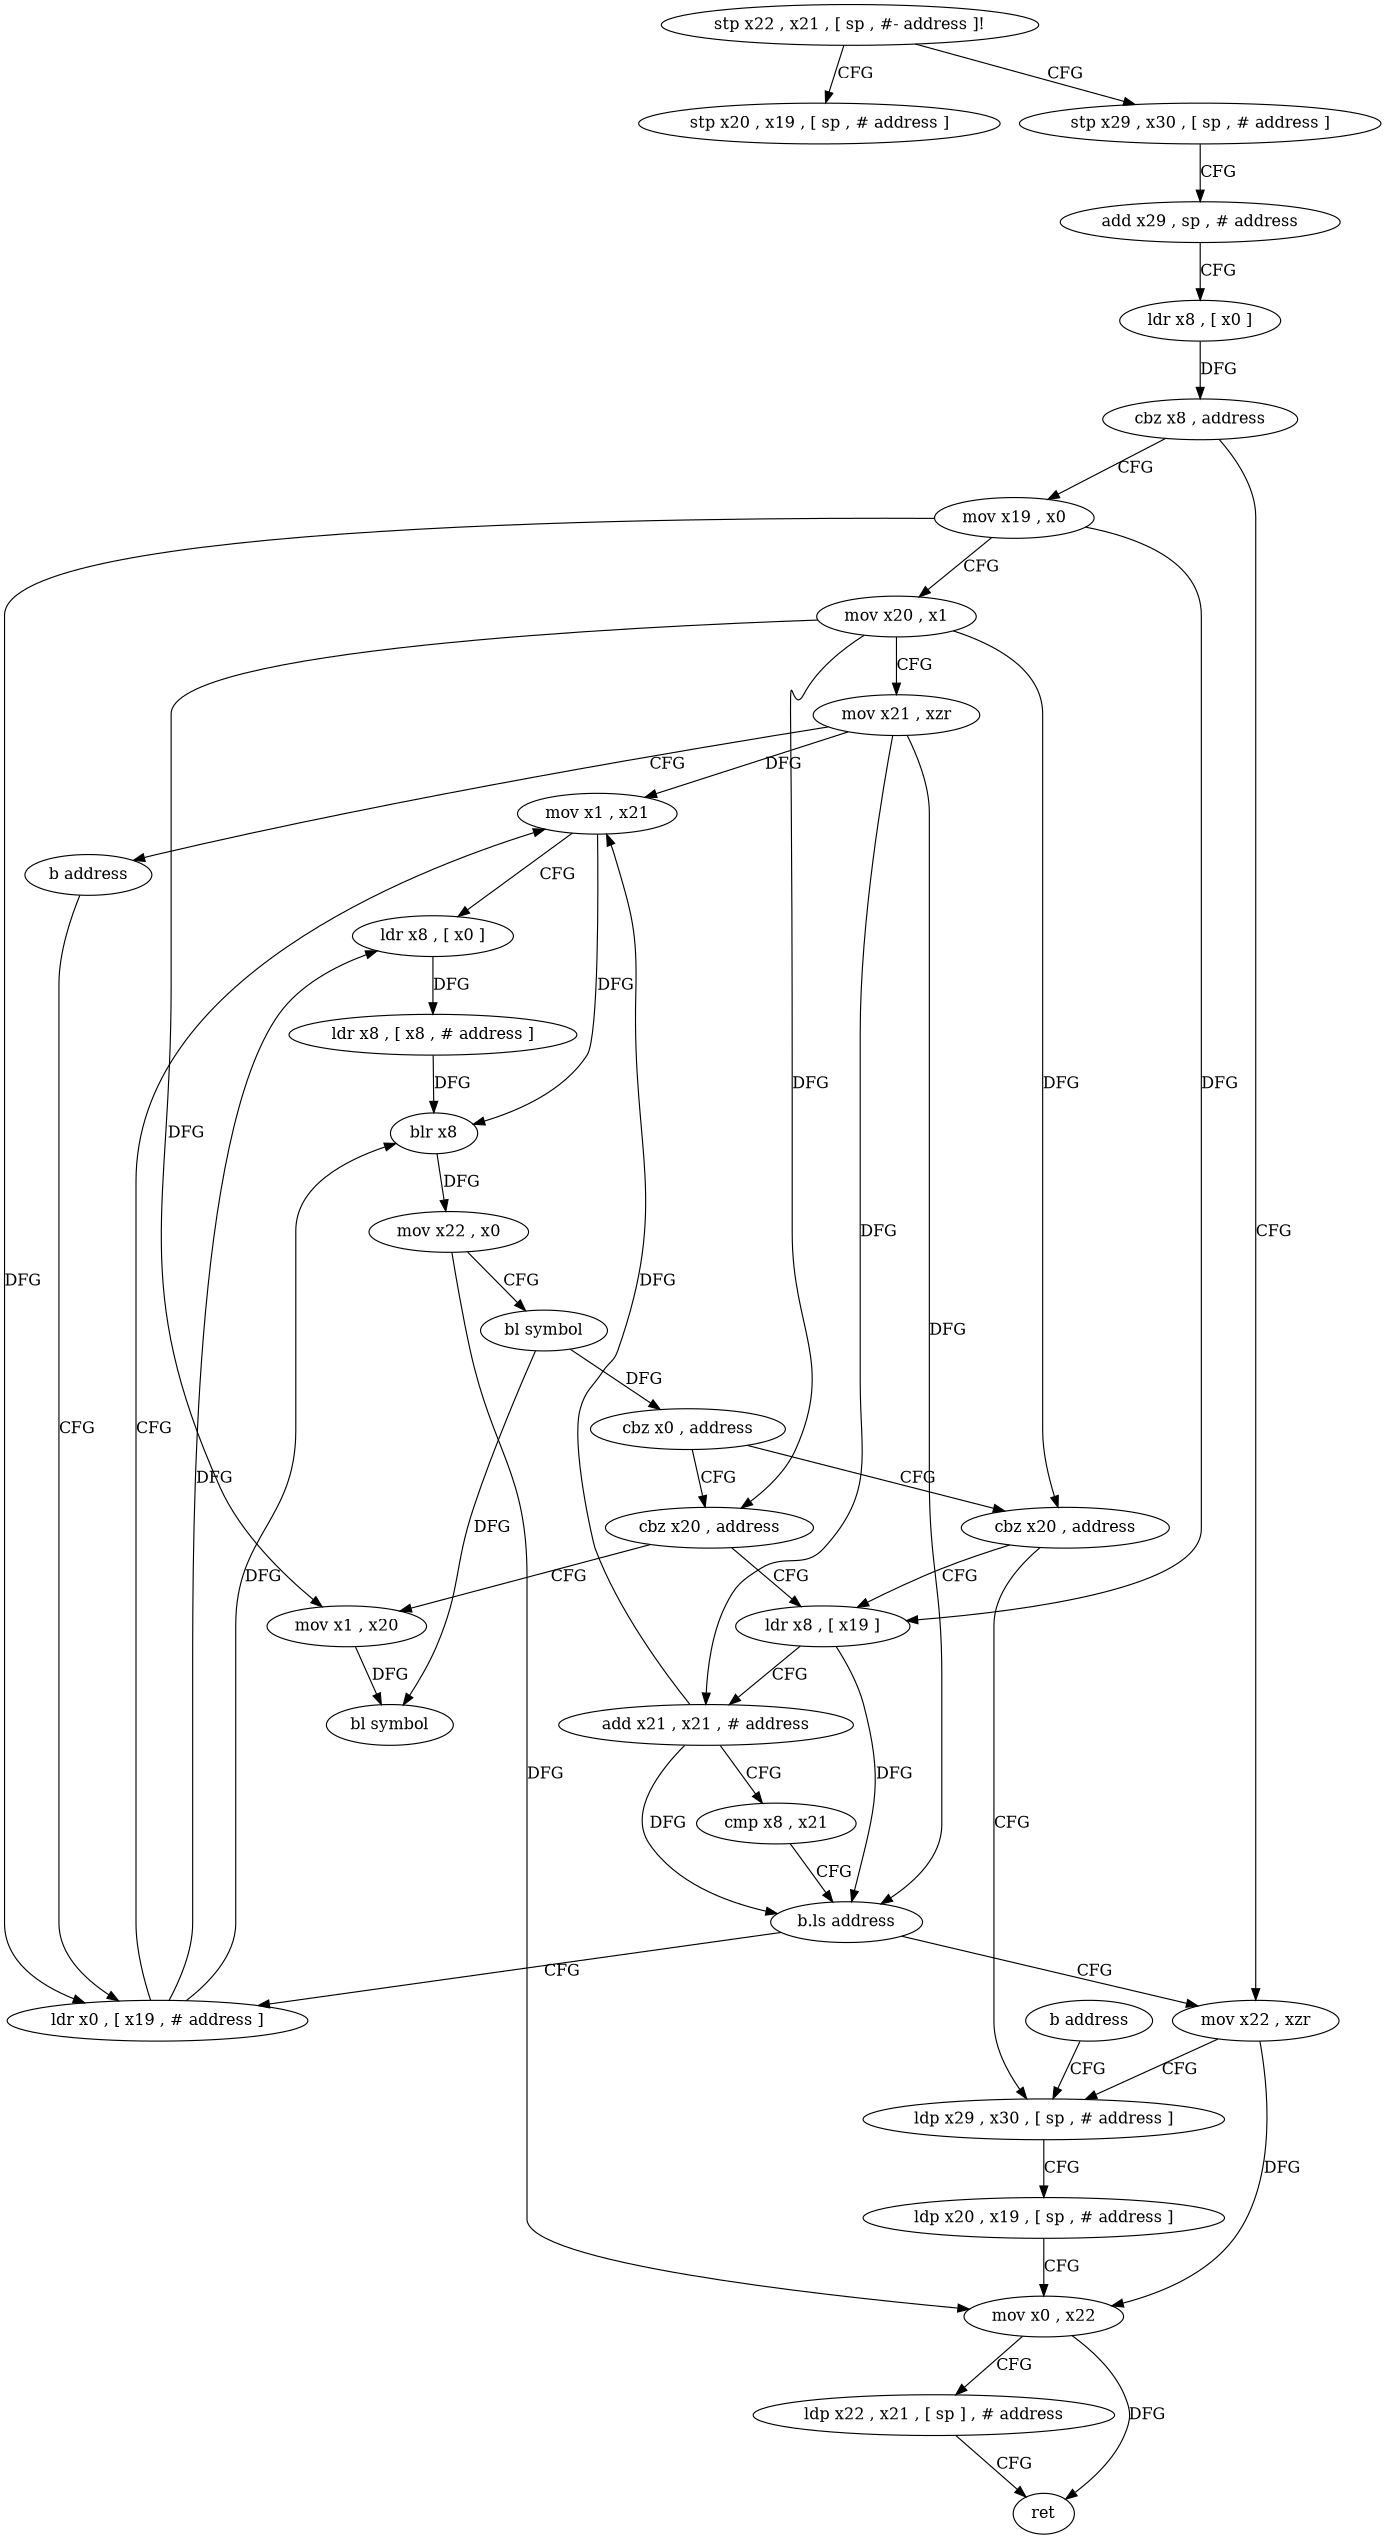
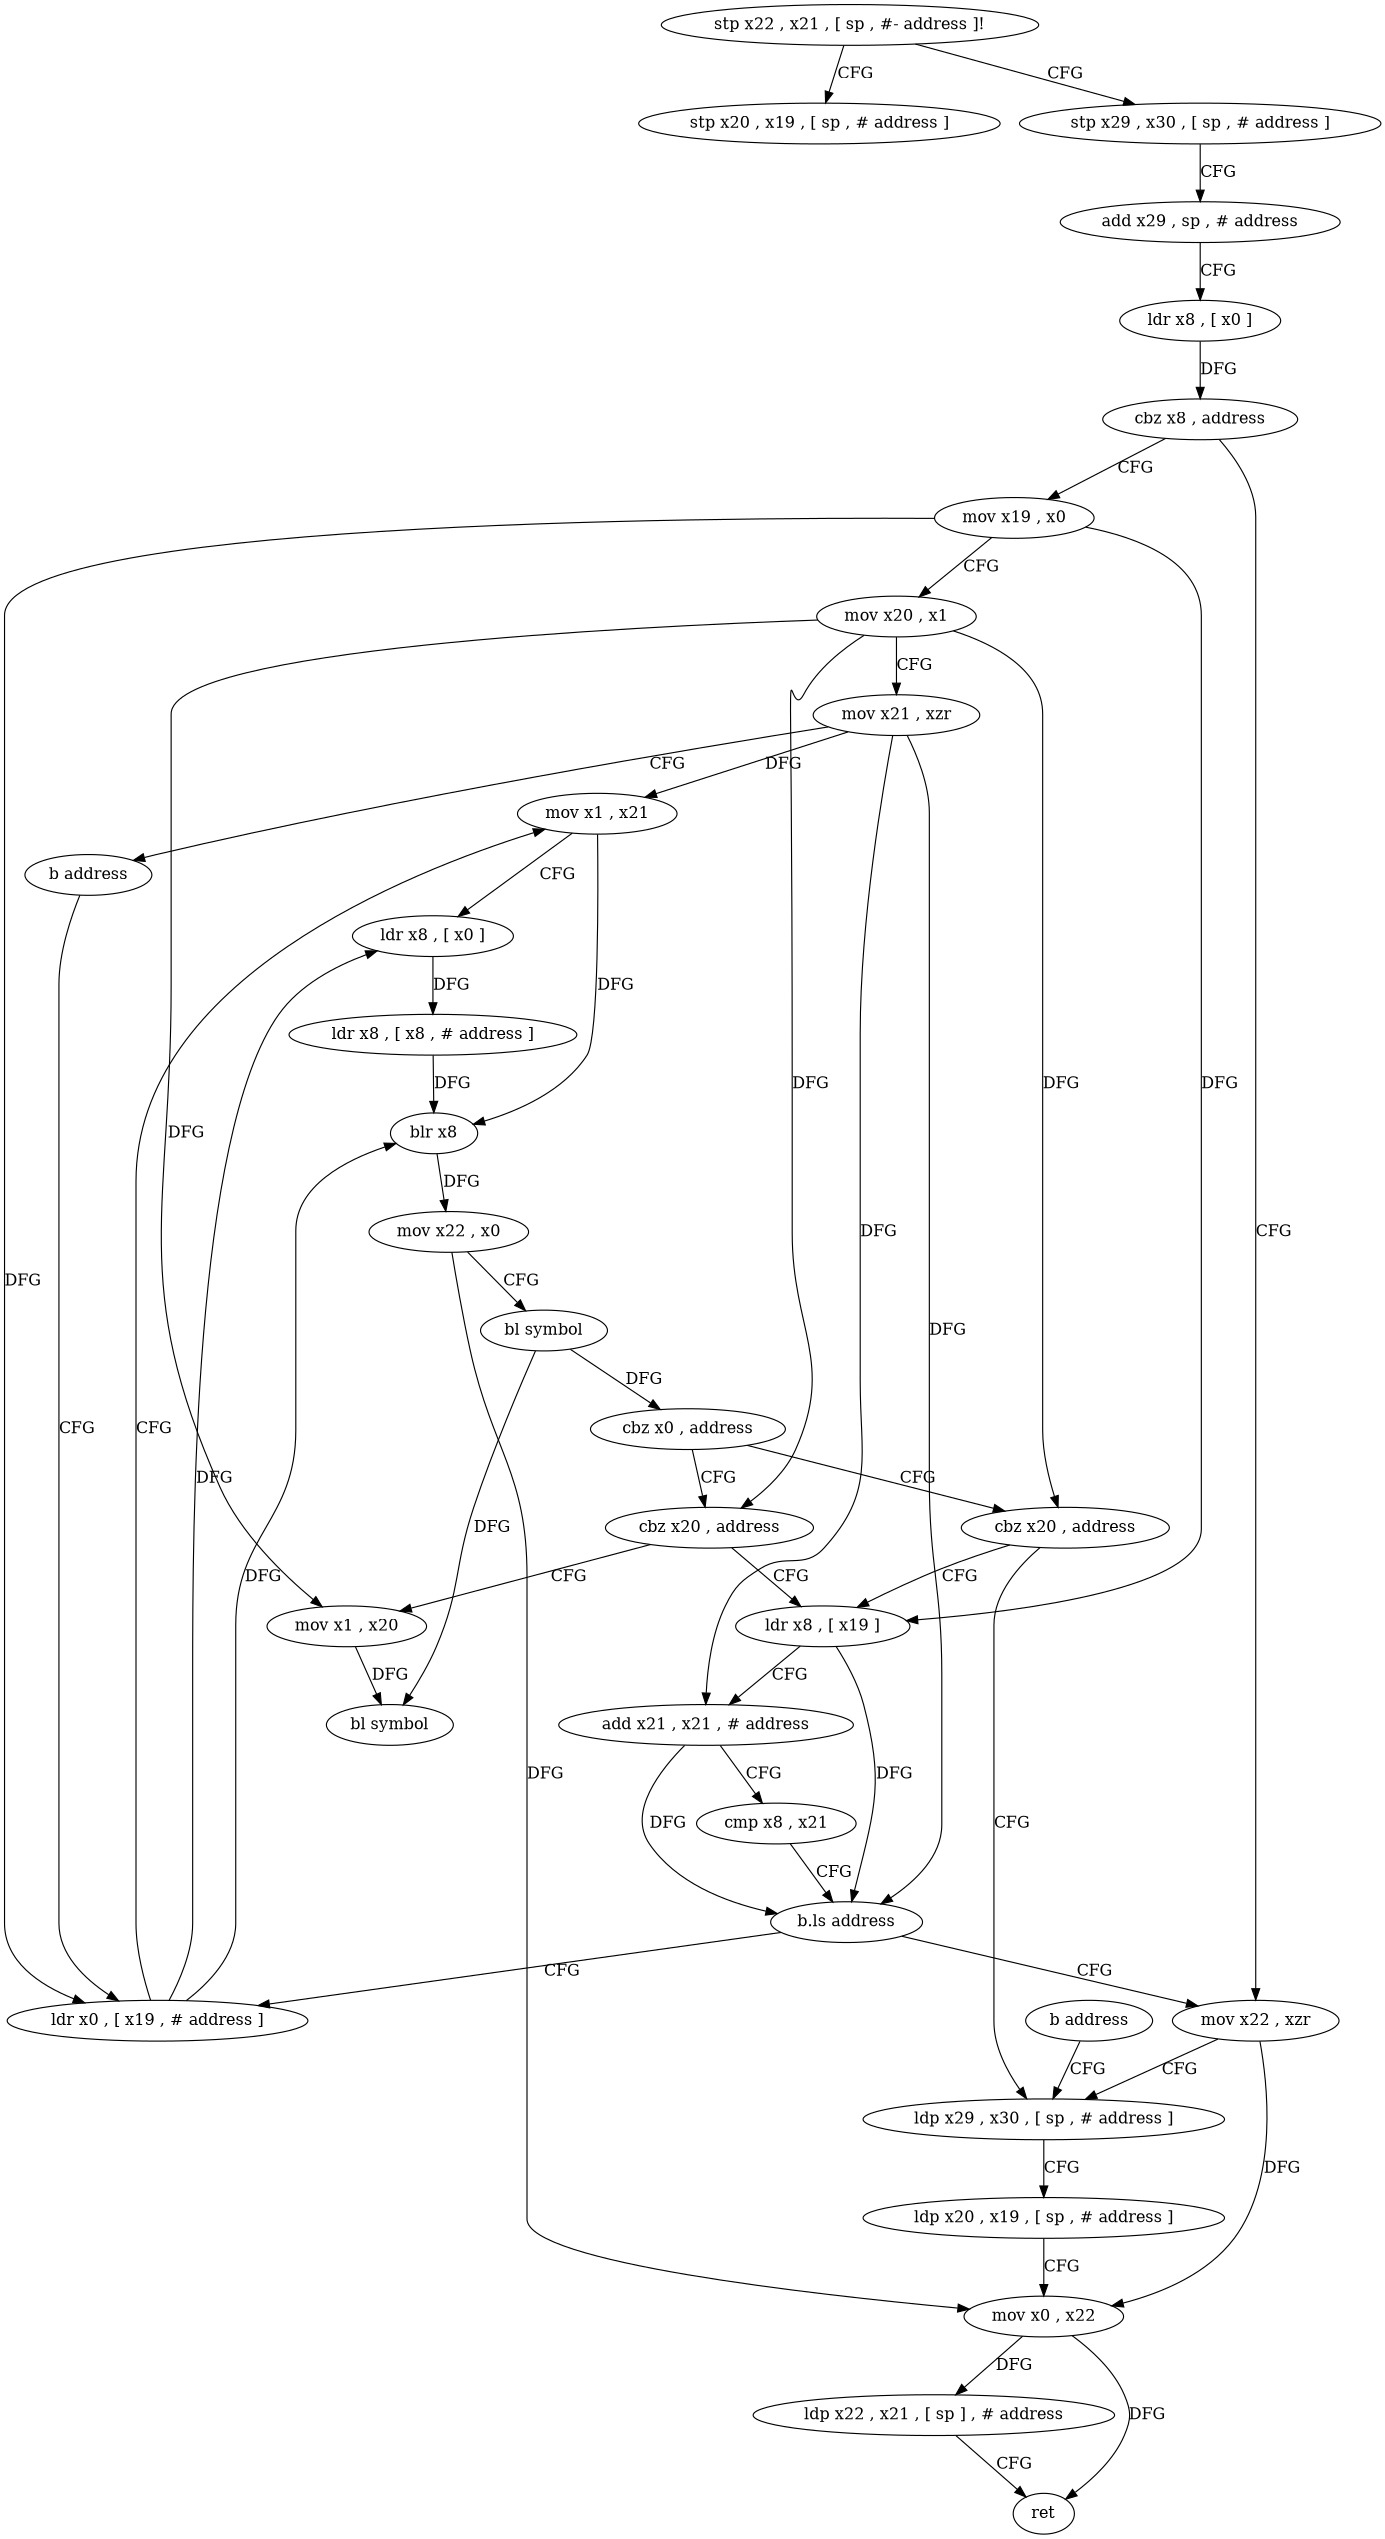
(634, 1294) -> none
(1014, 2366) -> (1014, 2366)
